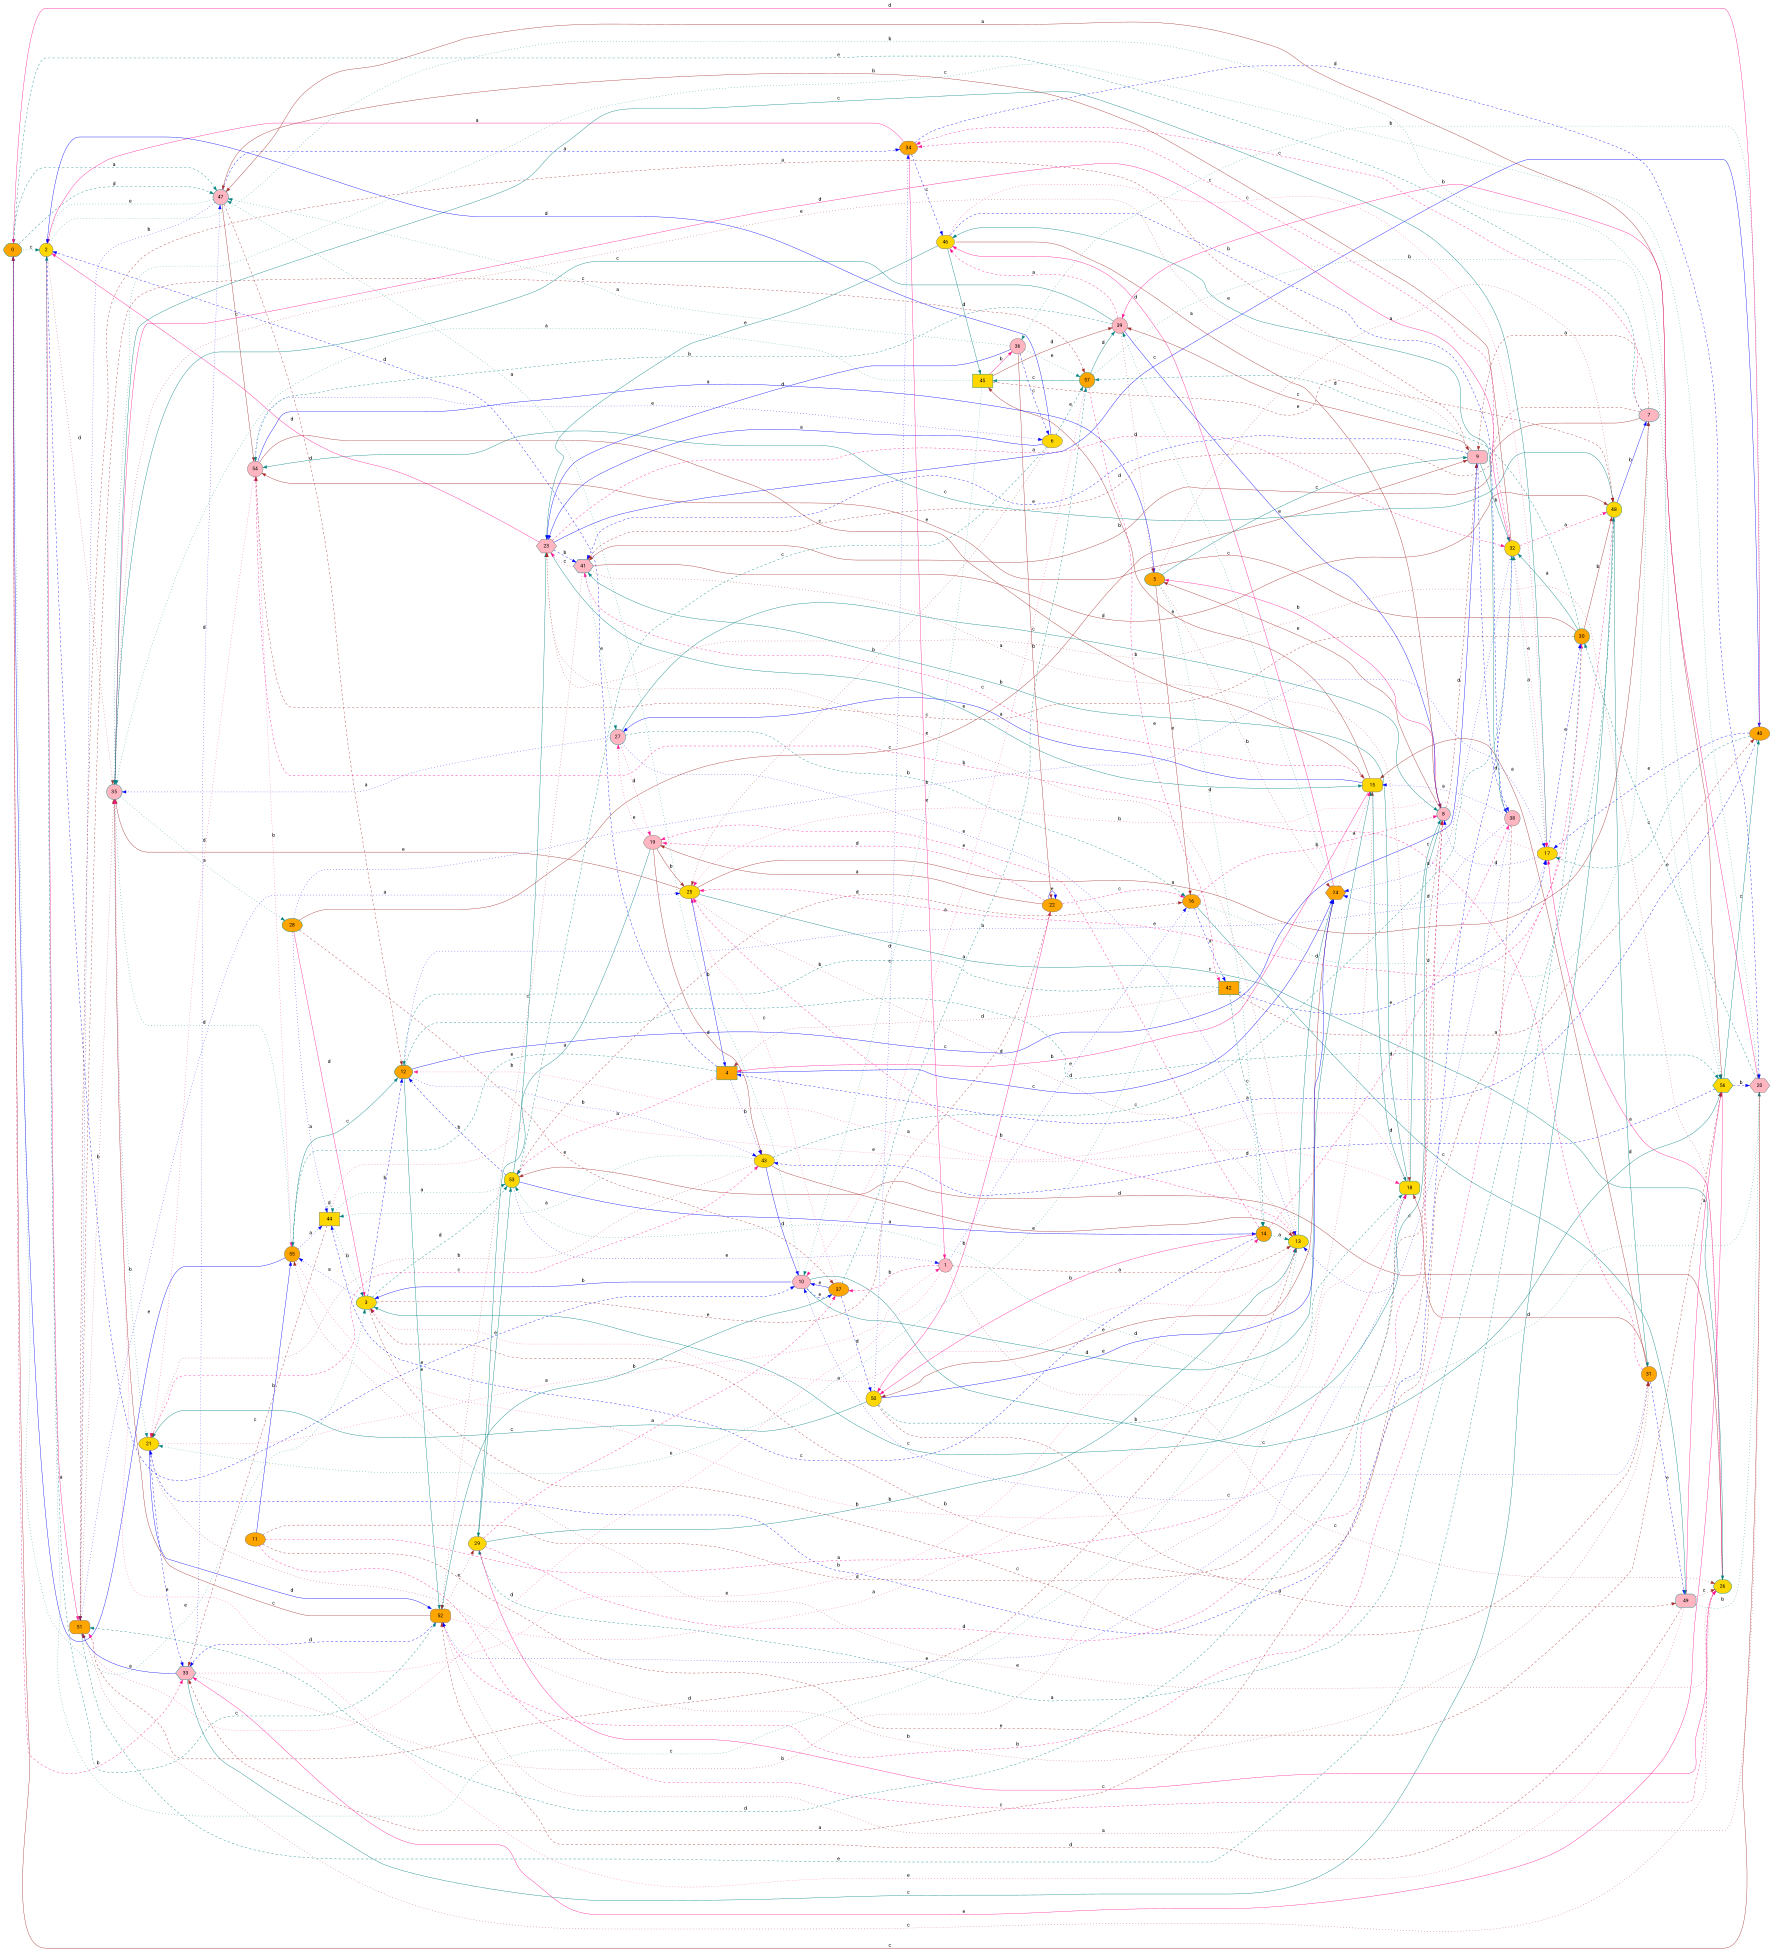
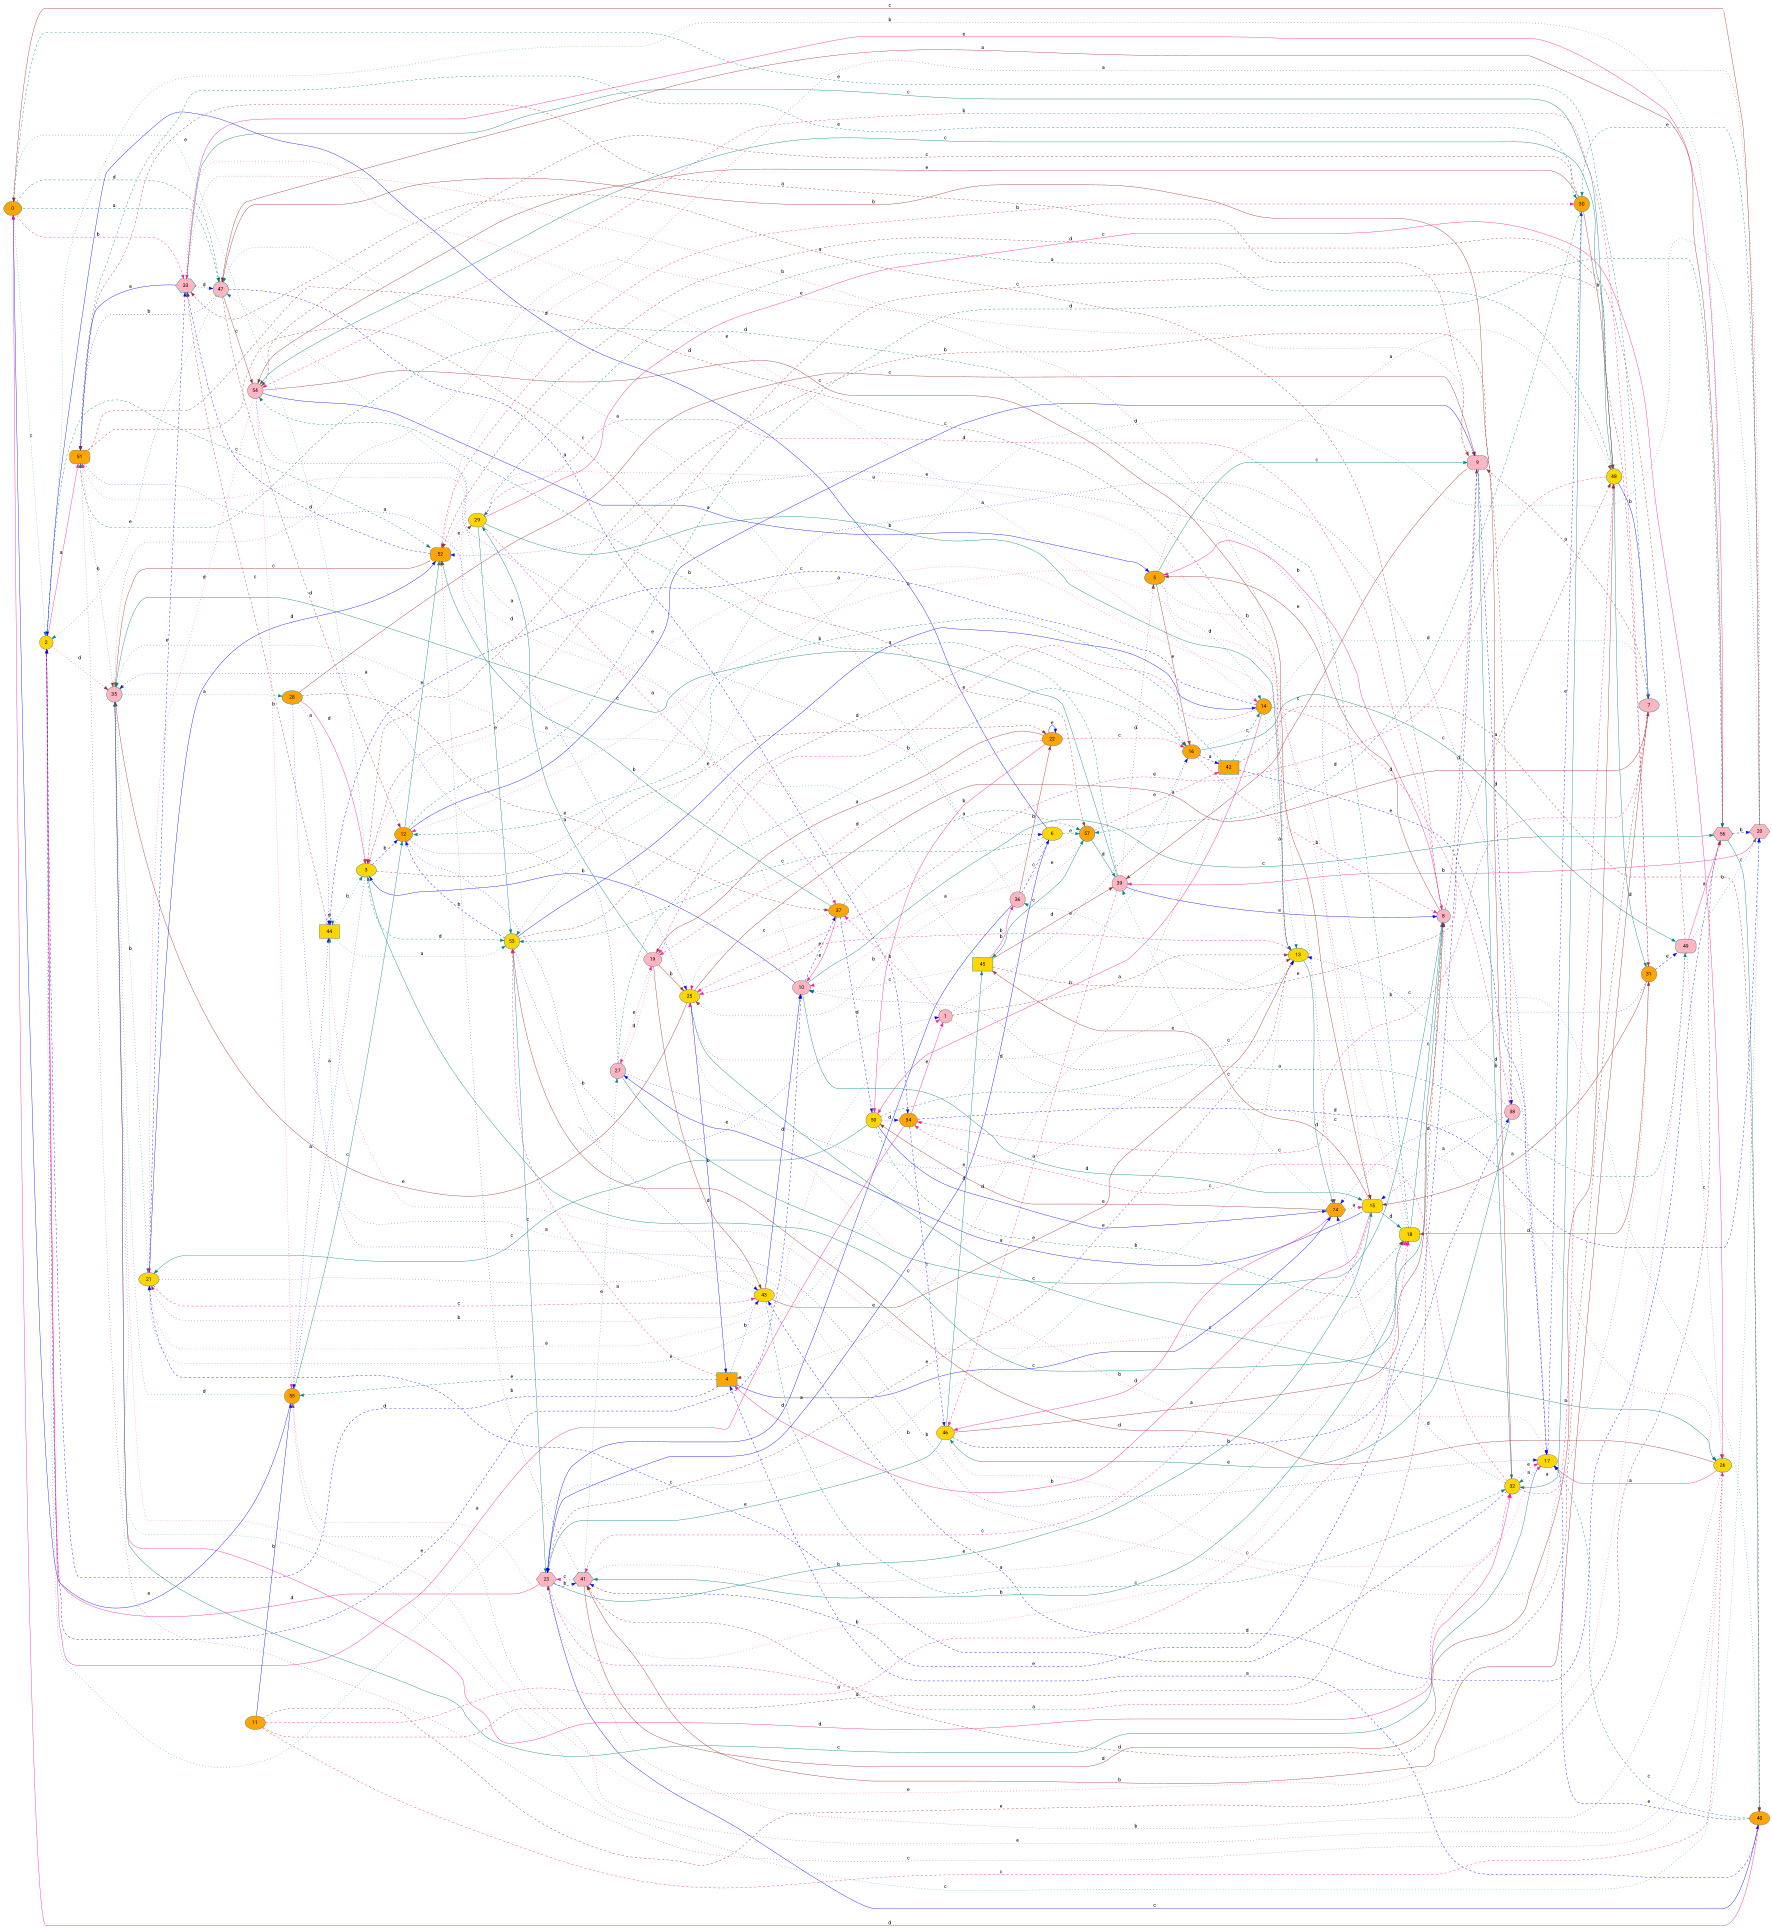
(1657, 388) -> none
(1027, 775) -> (975, 1338)
(1723, 1086) -> (1723, 834)
(822, 1286) -> (826, 949)
(1245, 1585) -> (1388, 1071)
